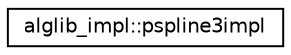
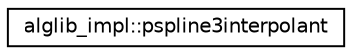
(146, 28) -> (176, 28)
